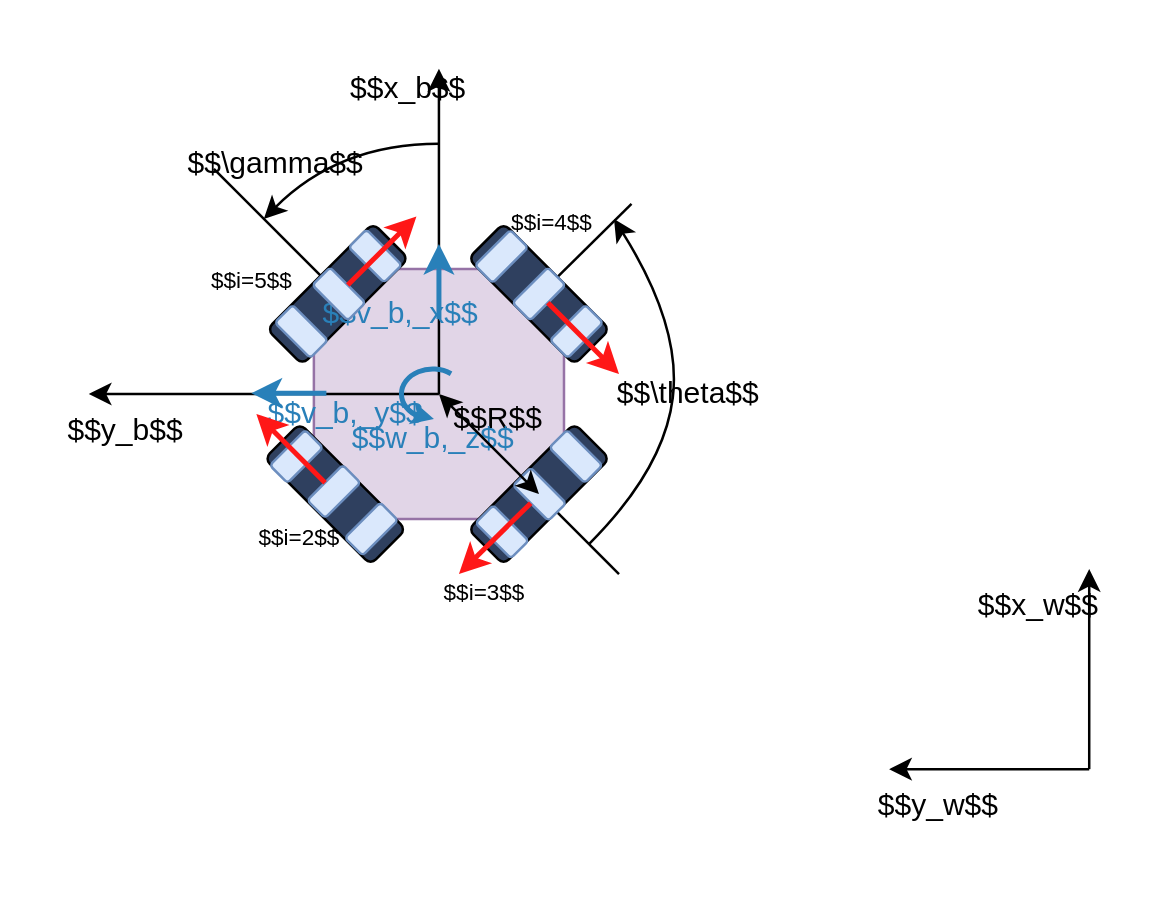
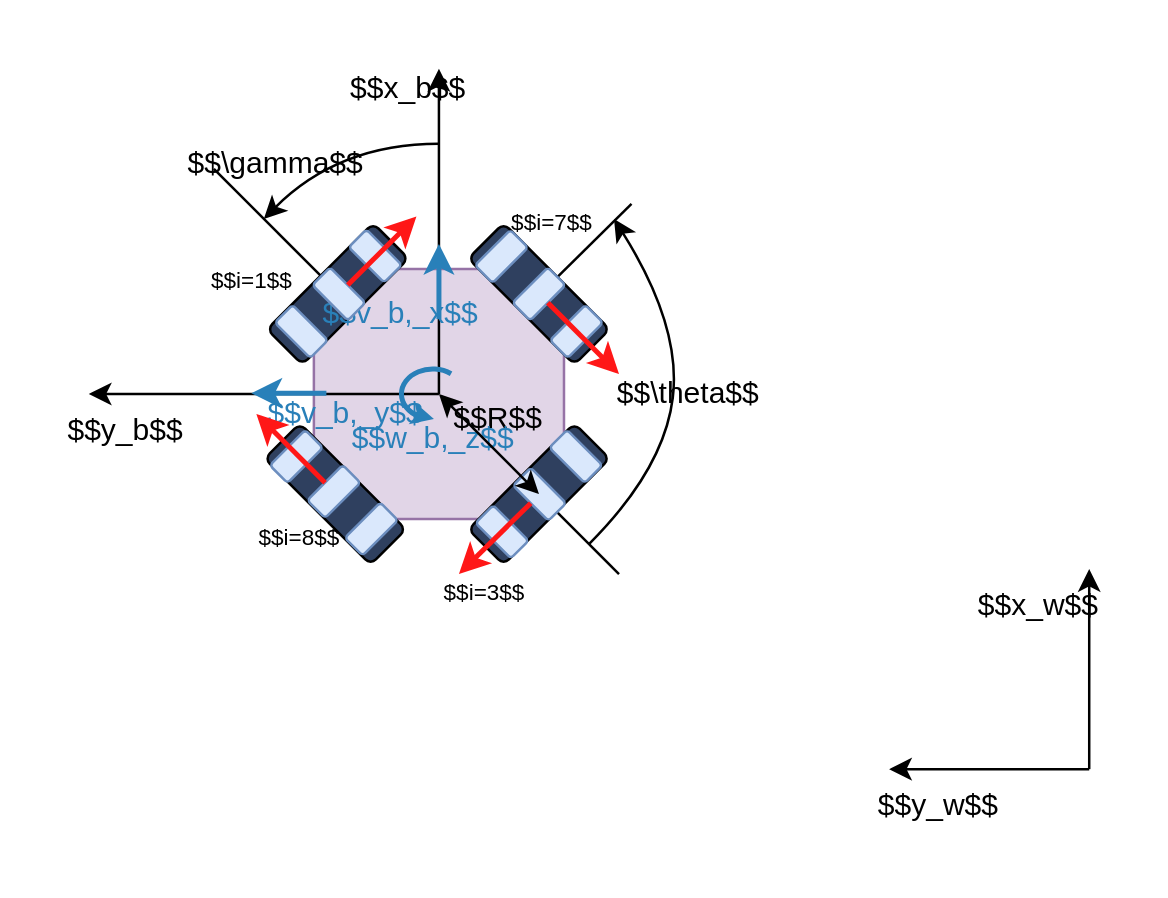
(553, 224) -> (553, 224)
(253, 281) -> (253, 281)
(300, 539) -> (300, 539)
